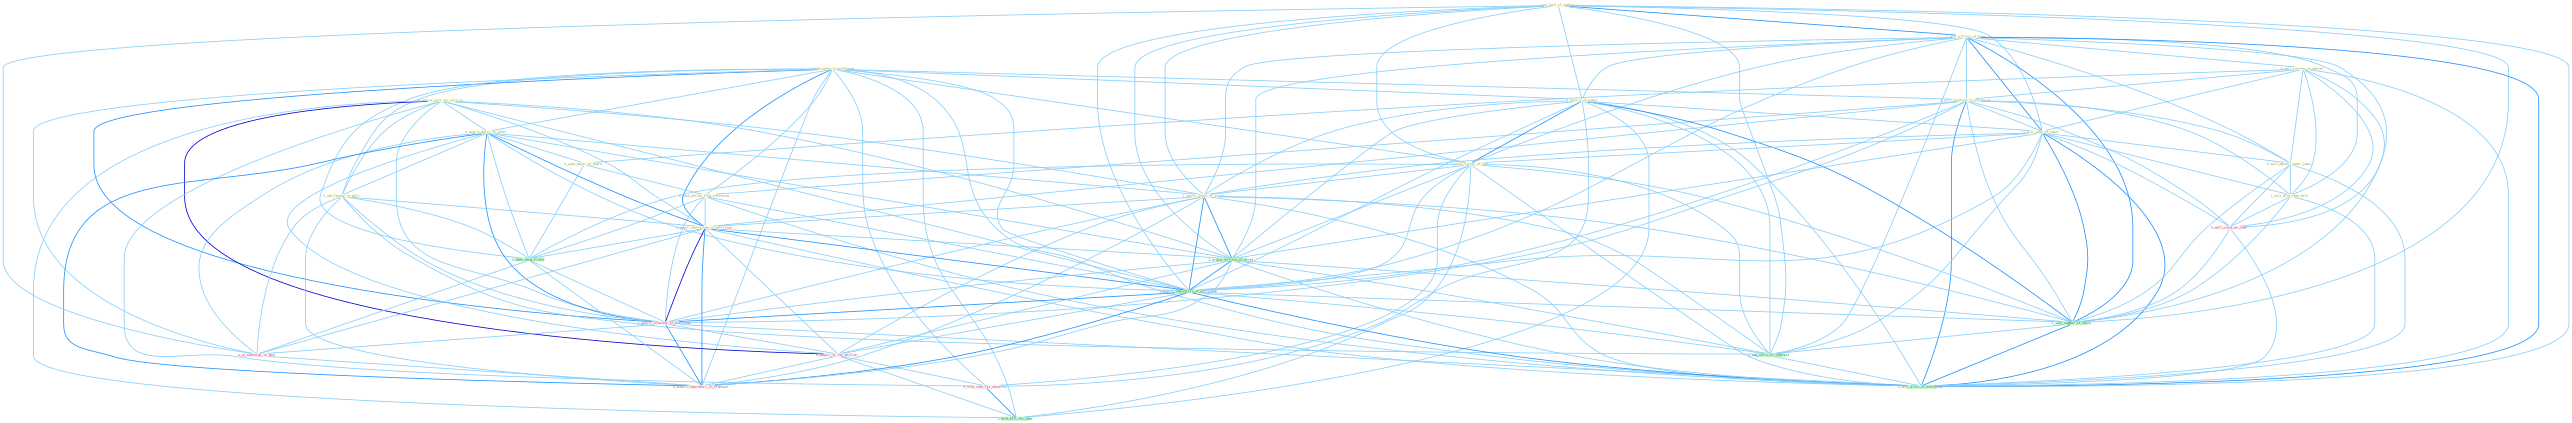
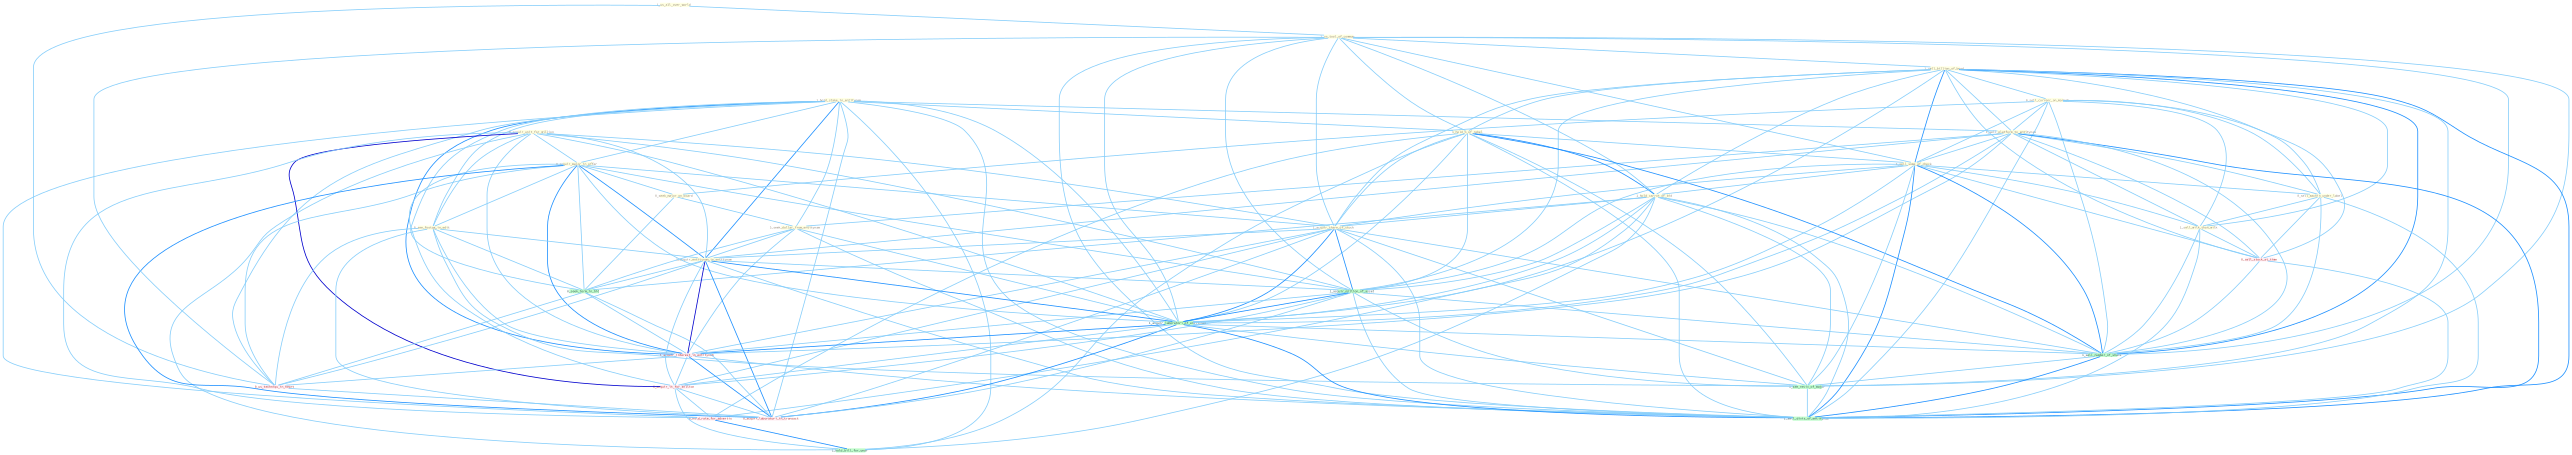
none -> (675, 5)
(1762, 21) -> (1642, 53)
(1151, 116) -> none
(257, 355) -> (275, 387)
(1770, 355) -> (1807, 387)
